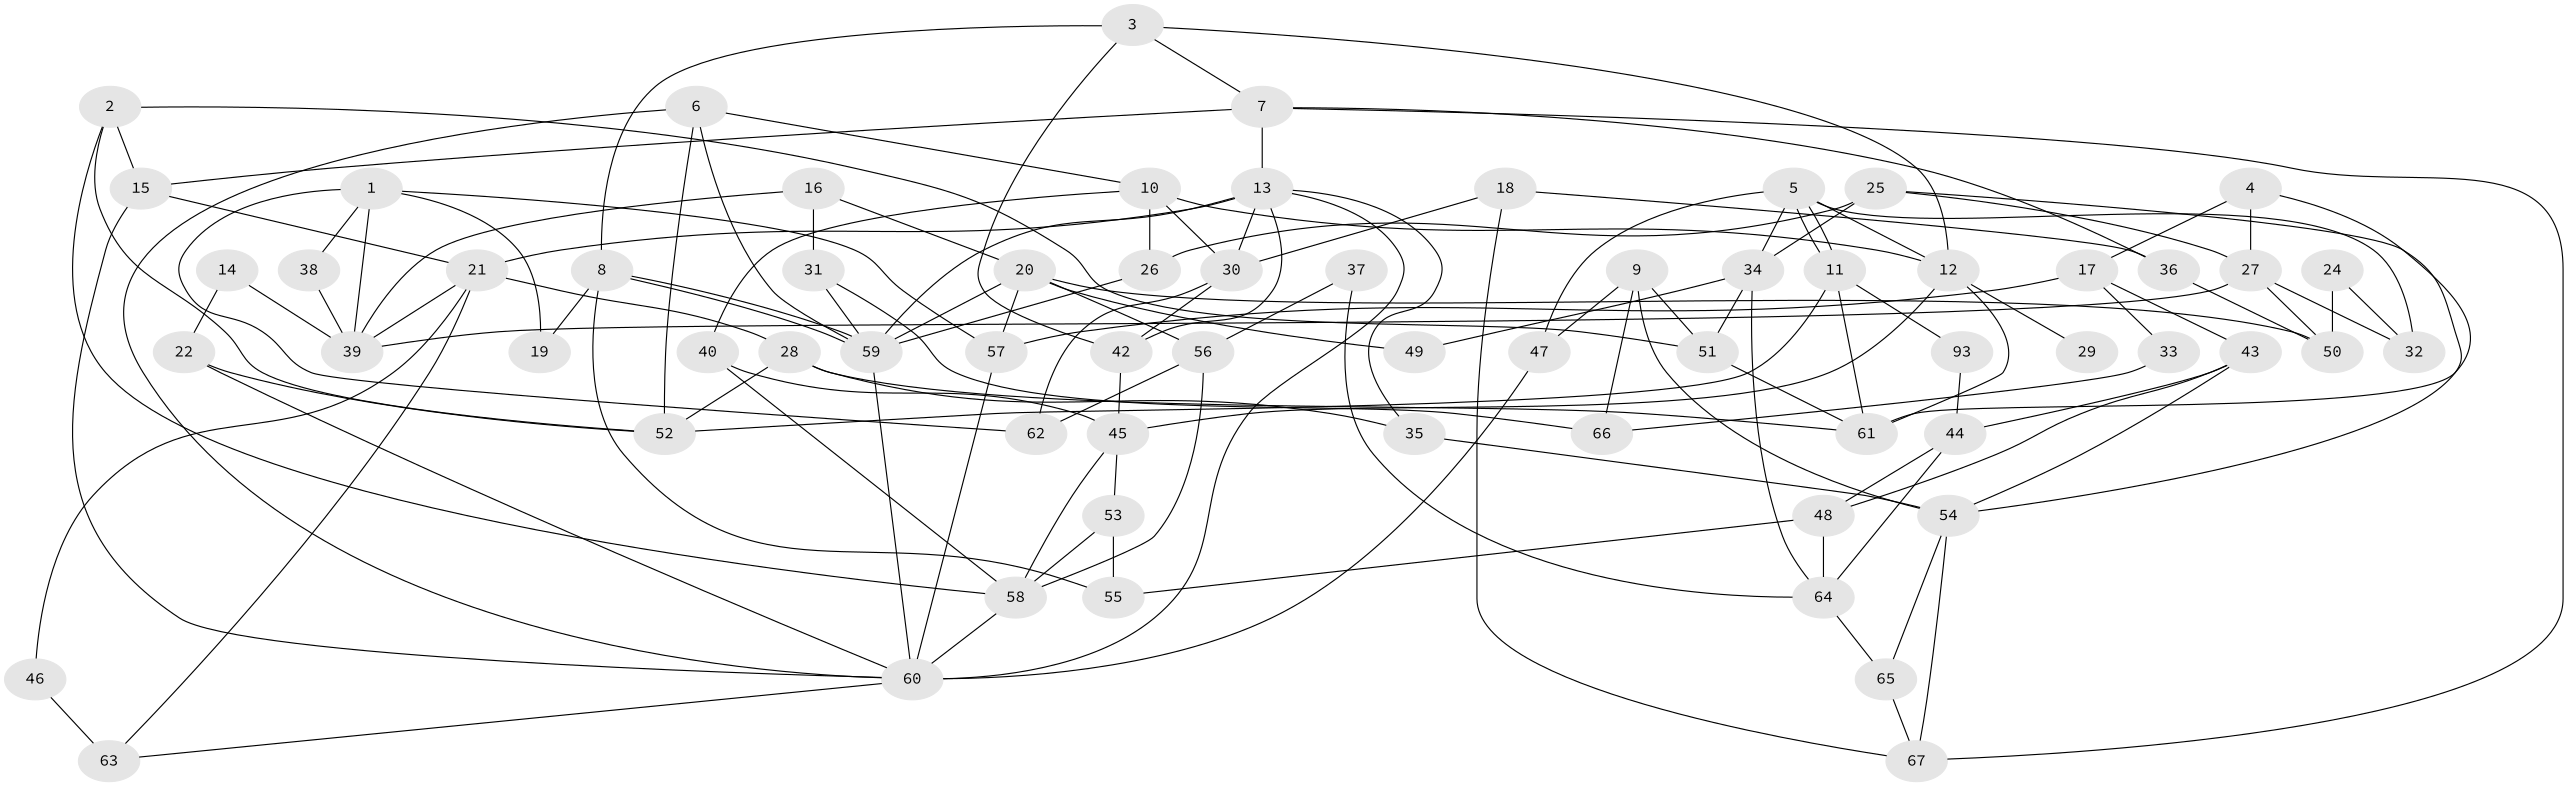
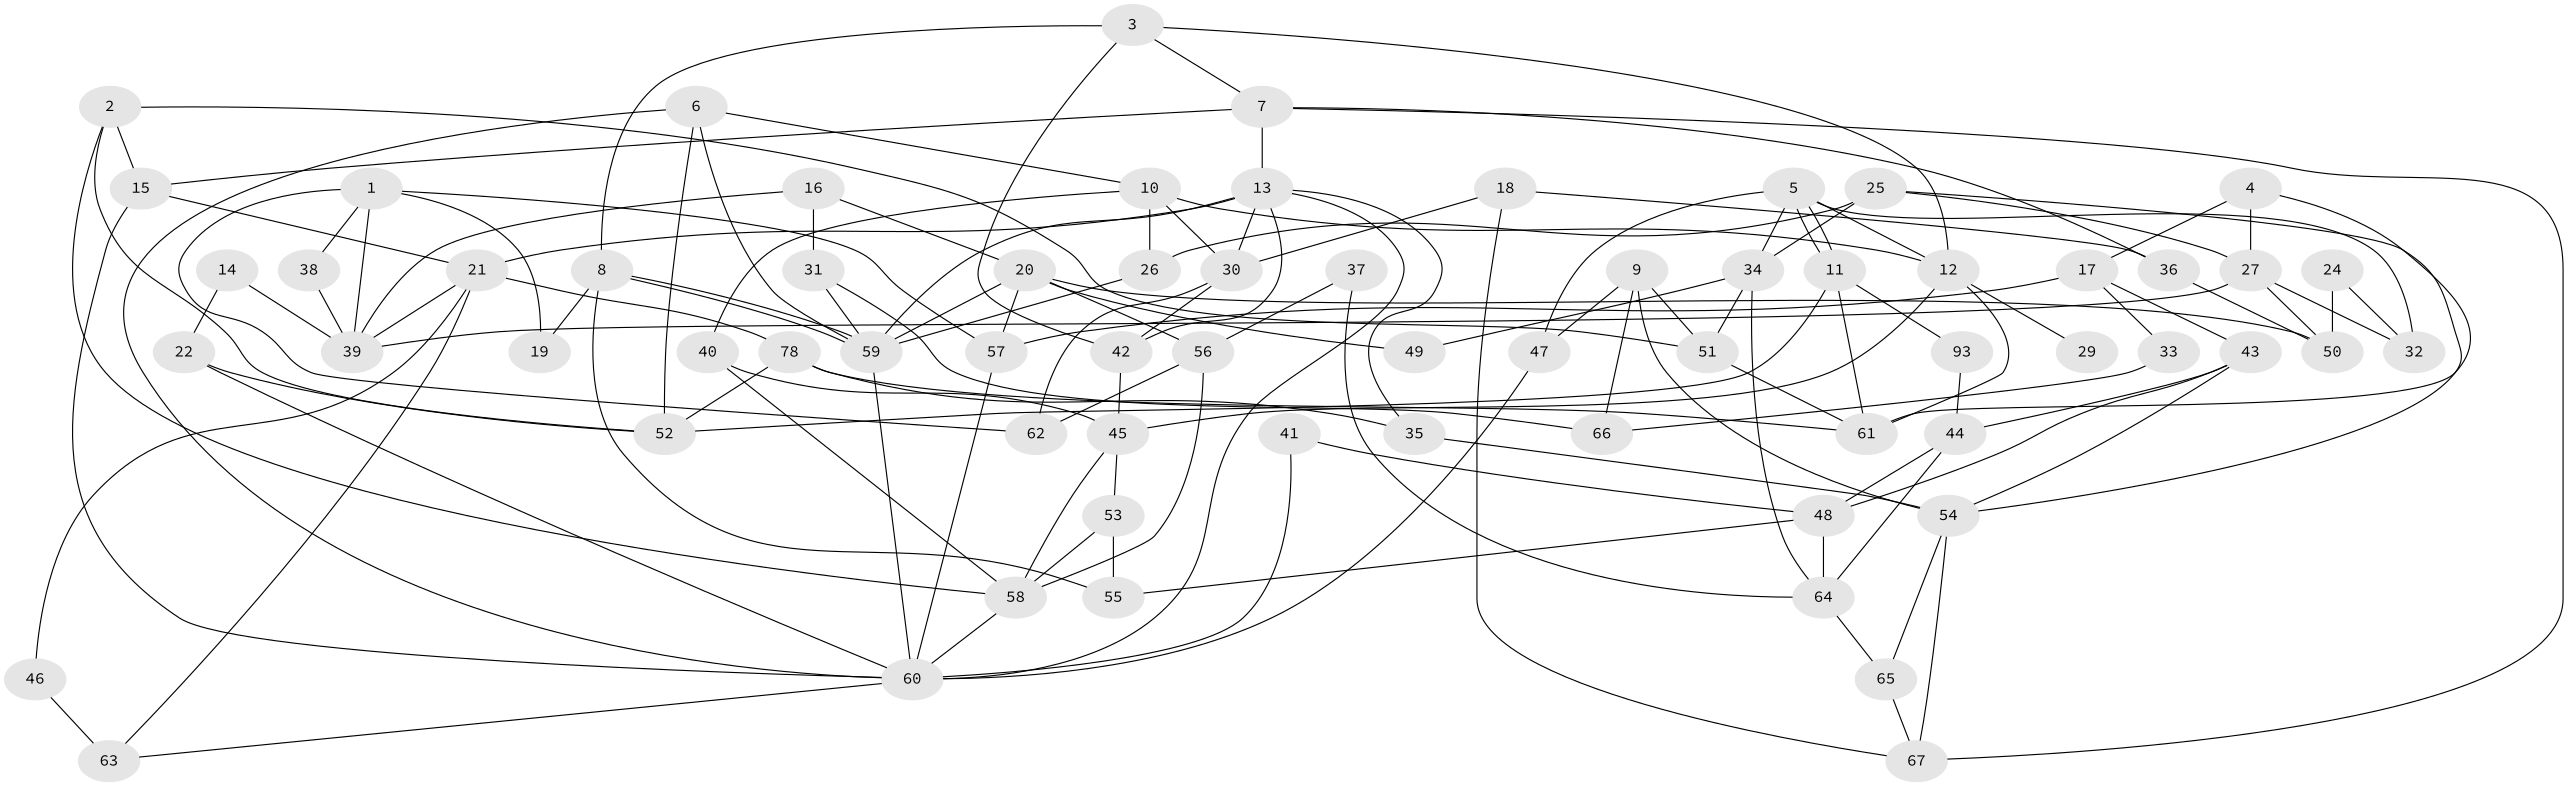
(790, 352) -> (790, 352)
none -> (1289, 434)
